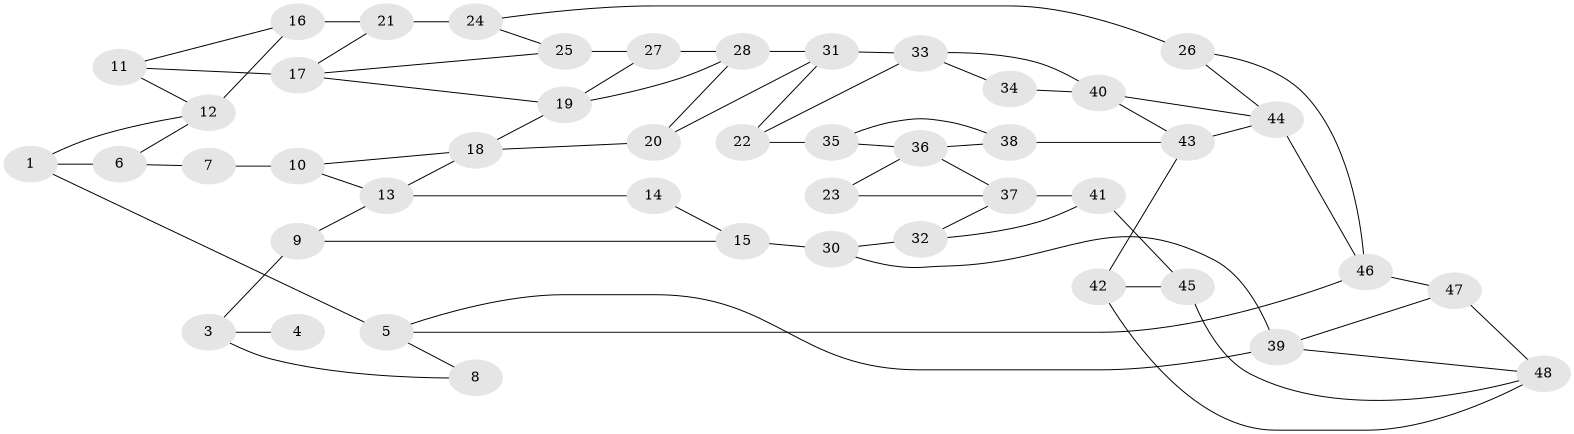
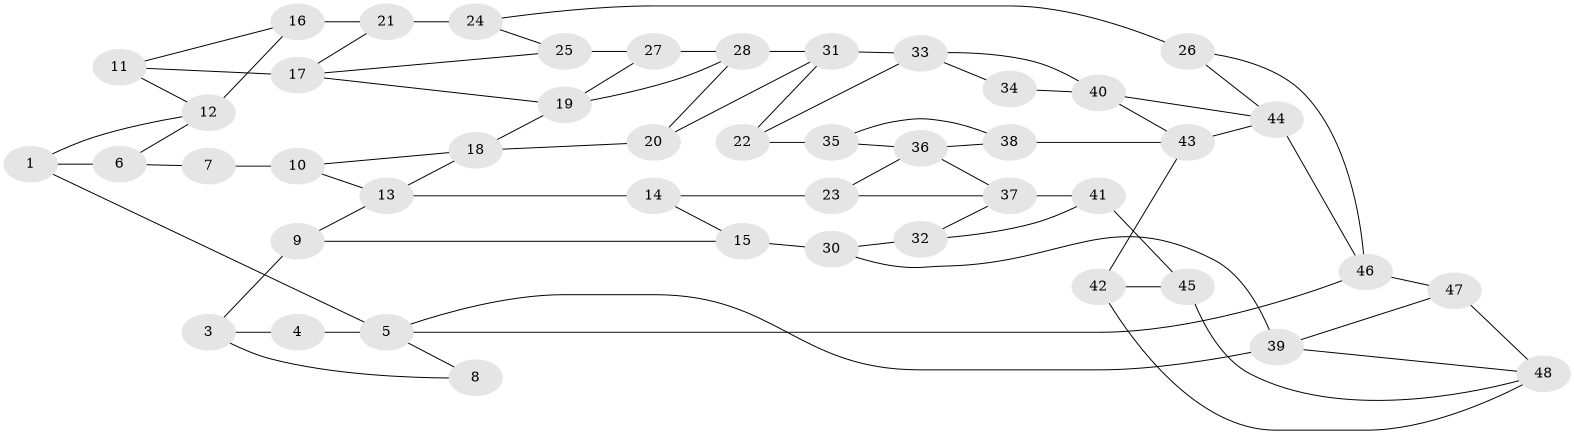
none -> (743, 196)
none -> (342, 332)
